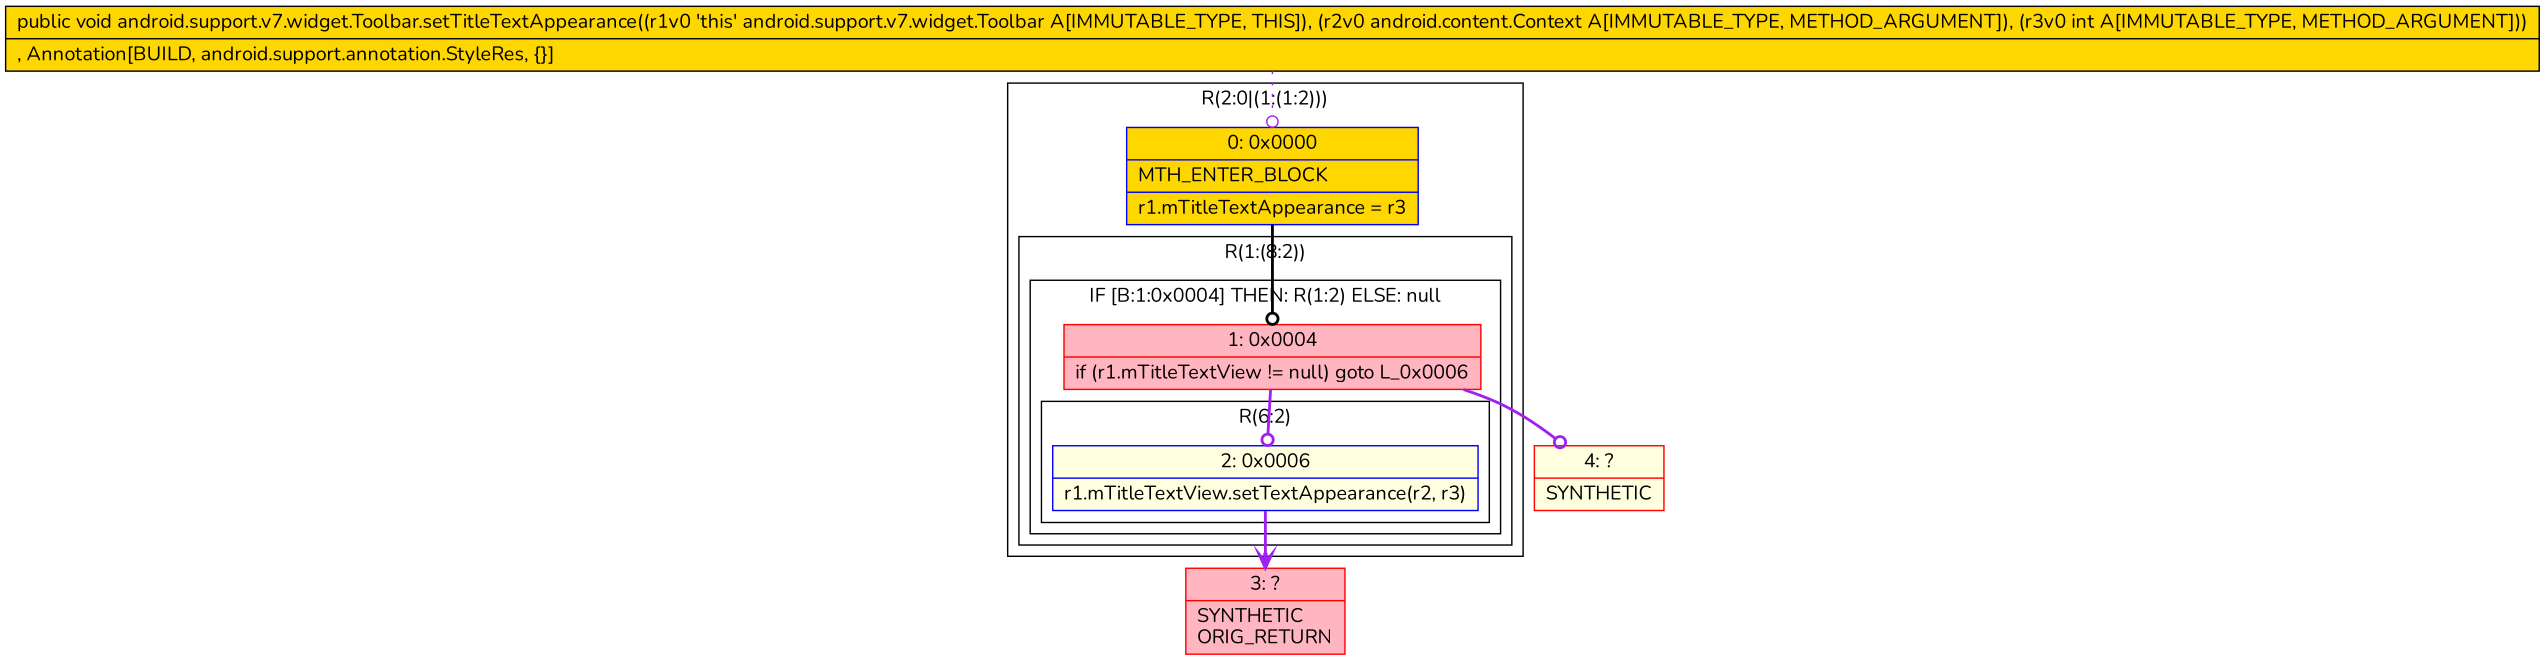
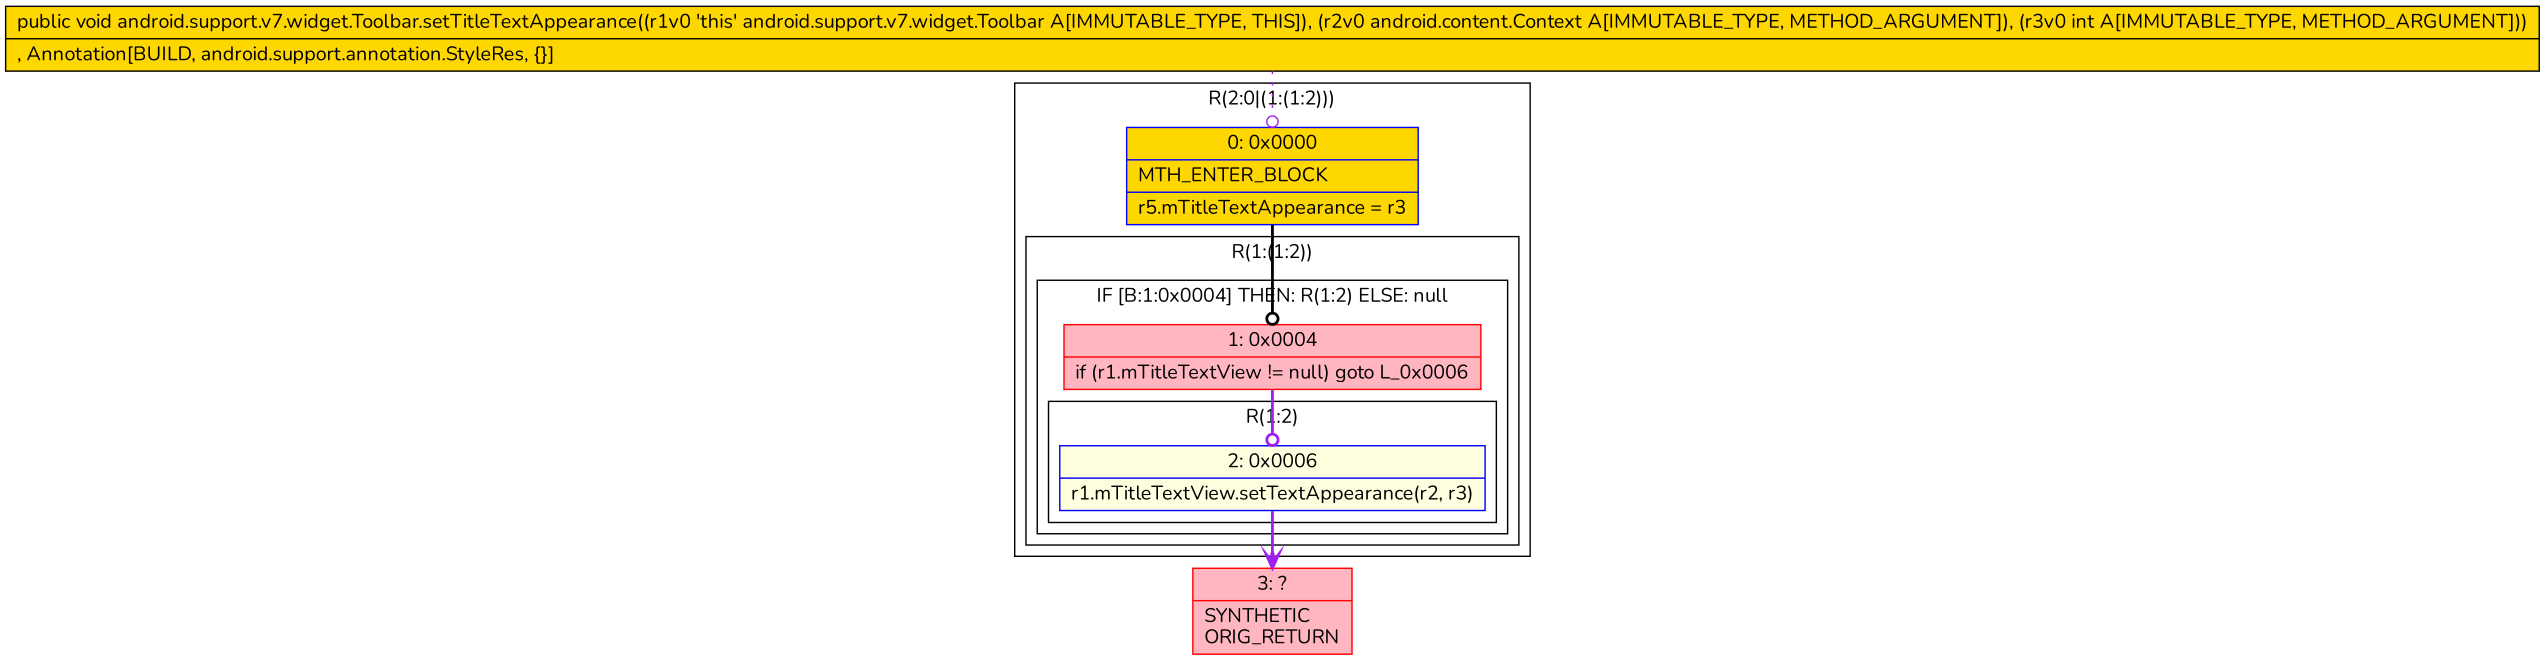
(1272, 208) -> (1272, 208)
(1265, 253) -> (1272, 253)
(1265, 418) -> (1272, 418)
(1599, 478) -> none
